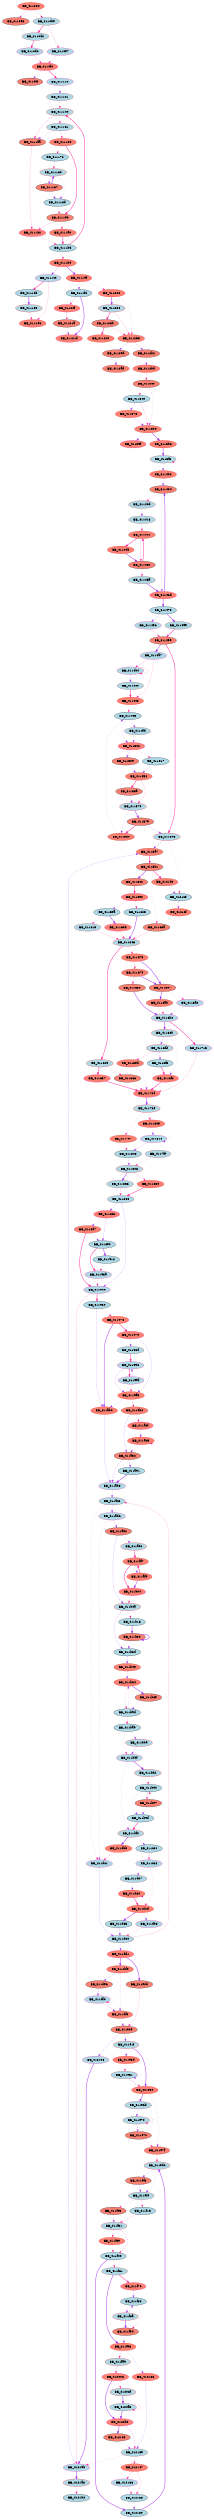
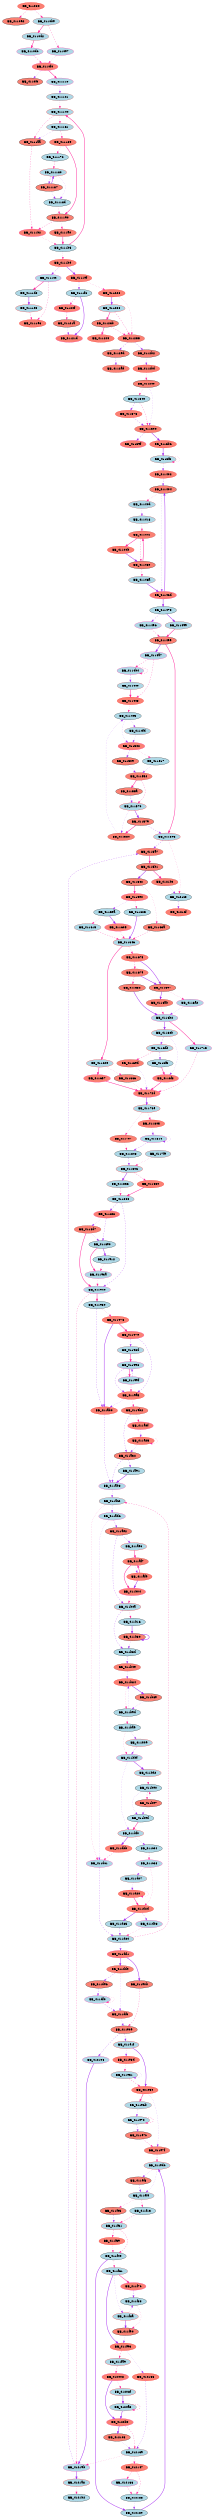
(142, 2097) -> (142, 2097)
(129, 2308) -> (116, 2294)
